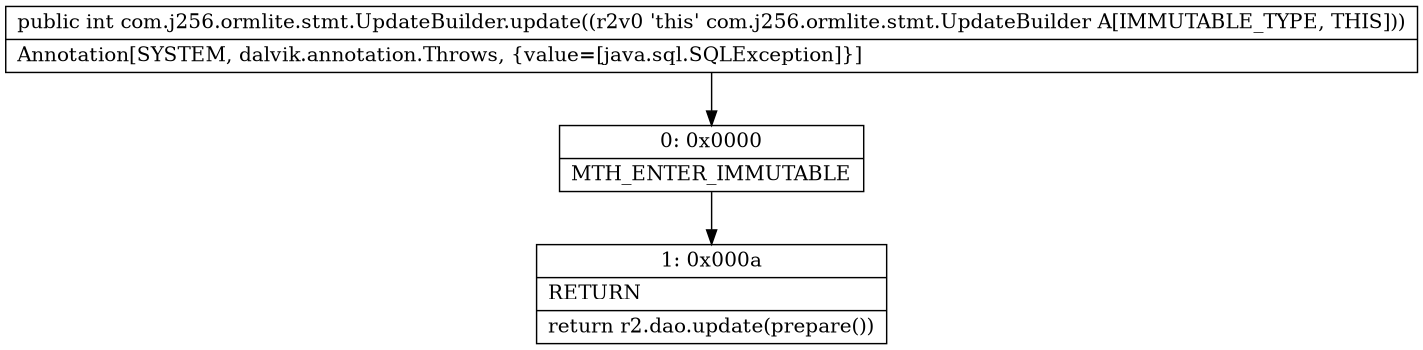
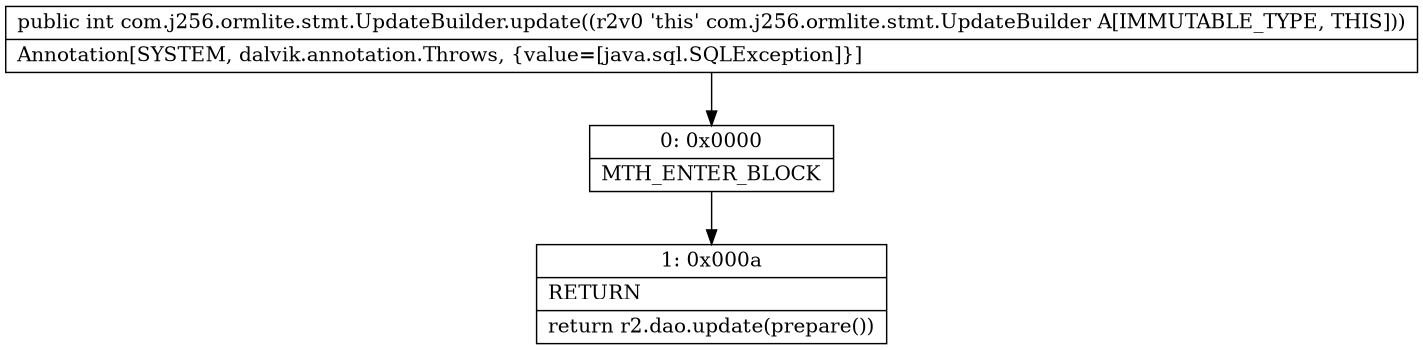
(712, 174) -> (712, 174)
